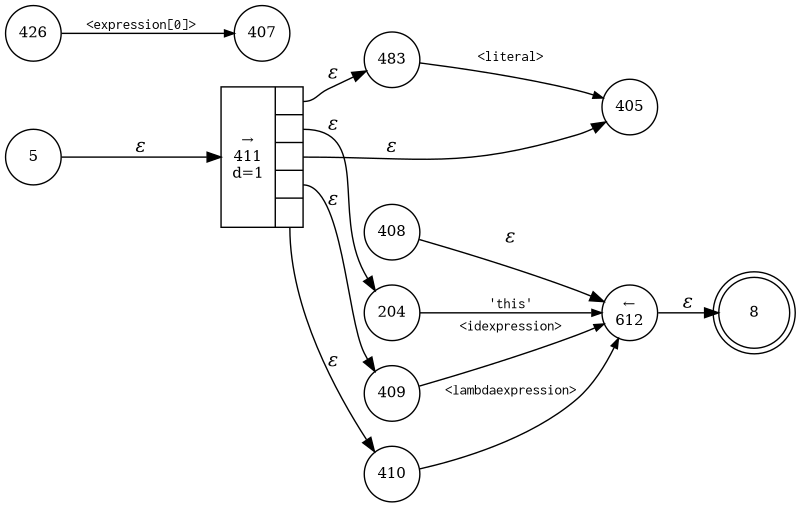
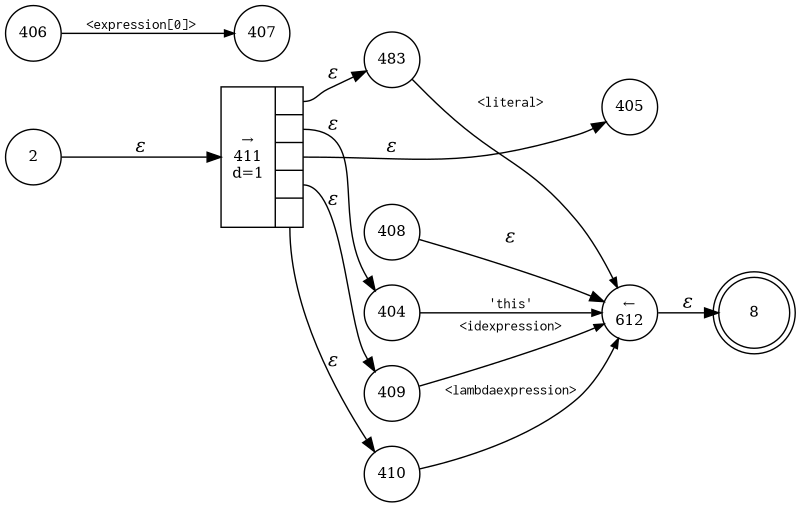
(33, 33) -> (33, 33)
(507, 76) -> (522, 170)
(33, 157) -> (33, 157)
(392, 313) -> (392, 313)
